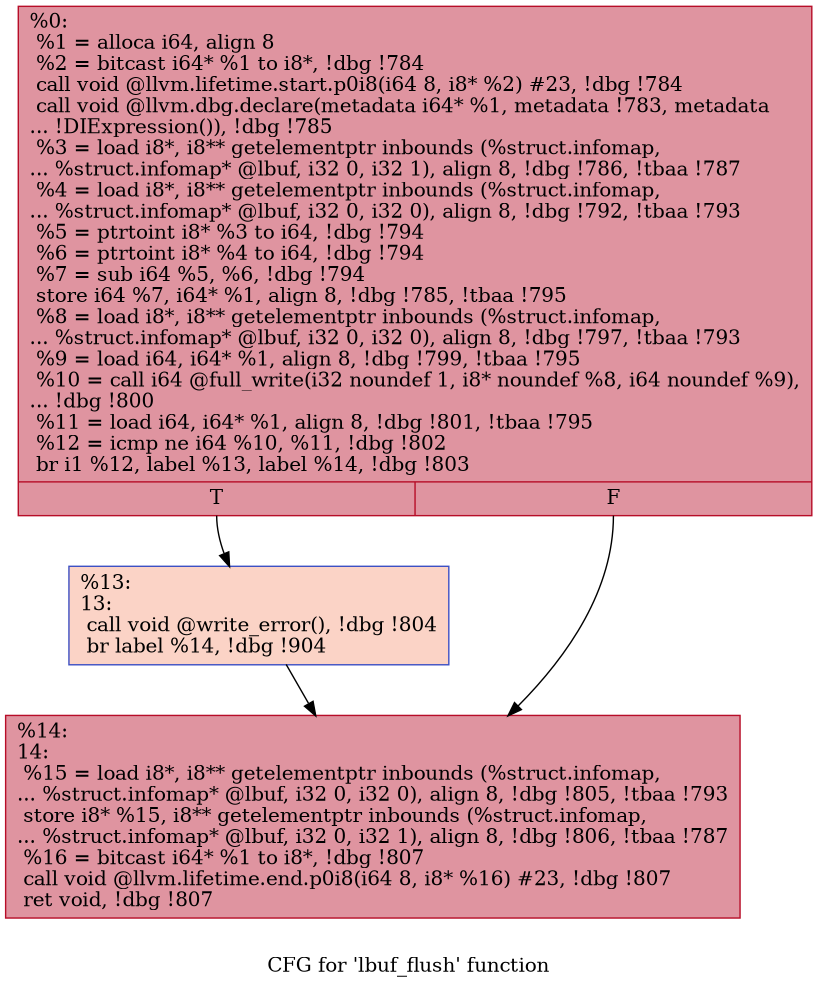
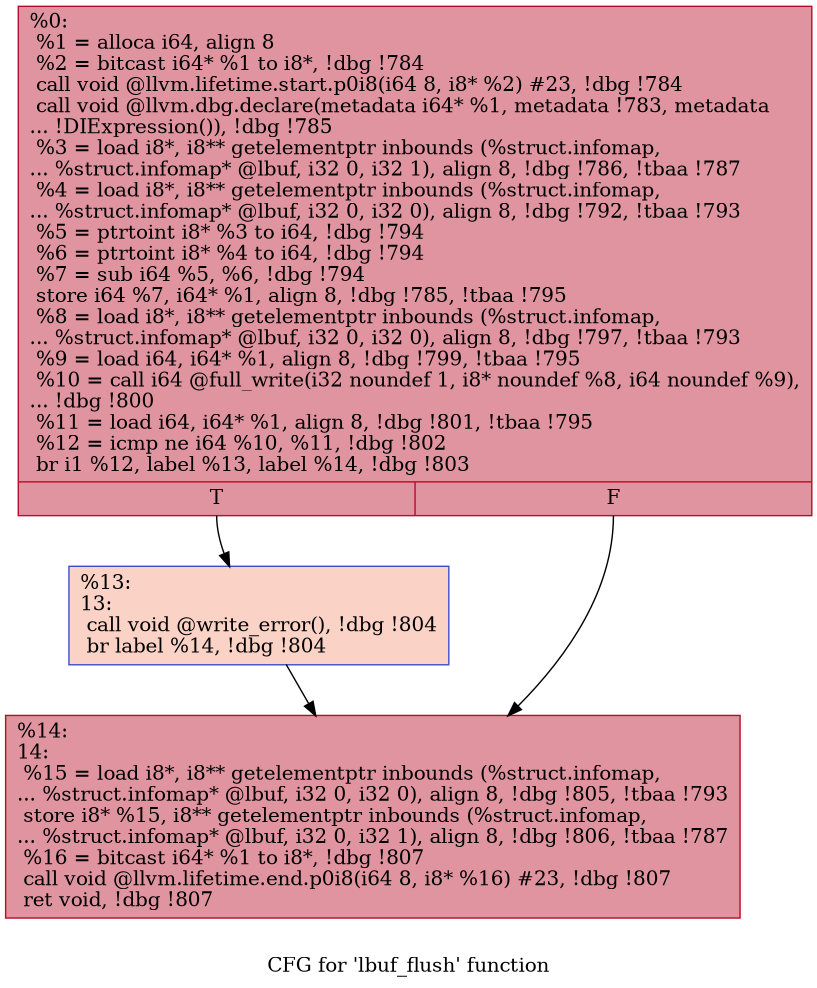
(203, 646) -> (203, 646)
